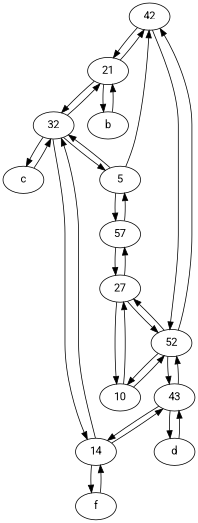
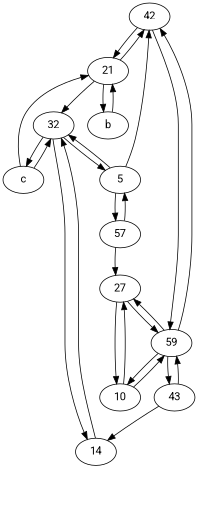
(81, 103) -> (29, 108)
(125, 265) -> none
(172, 343) -> (172, 343)
(134, 429) -> none
(175, 452) -> none
(96, 506) -> none
